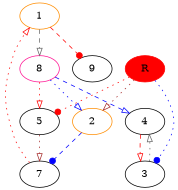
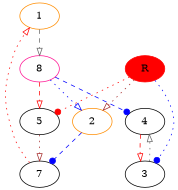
(92, 69) -> none
(40, 92) -> (40, 92)
(86, 92) -> (86, 92)
